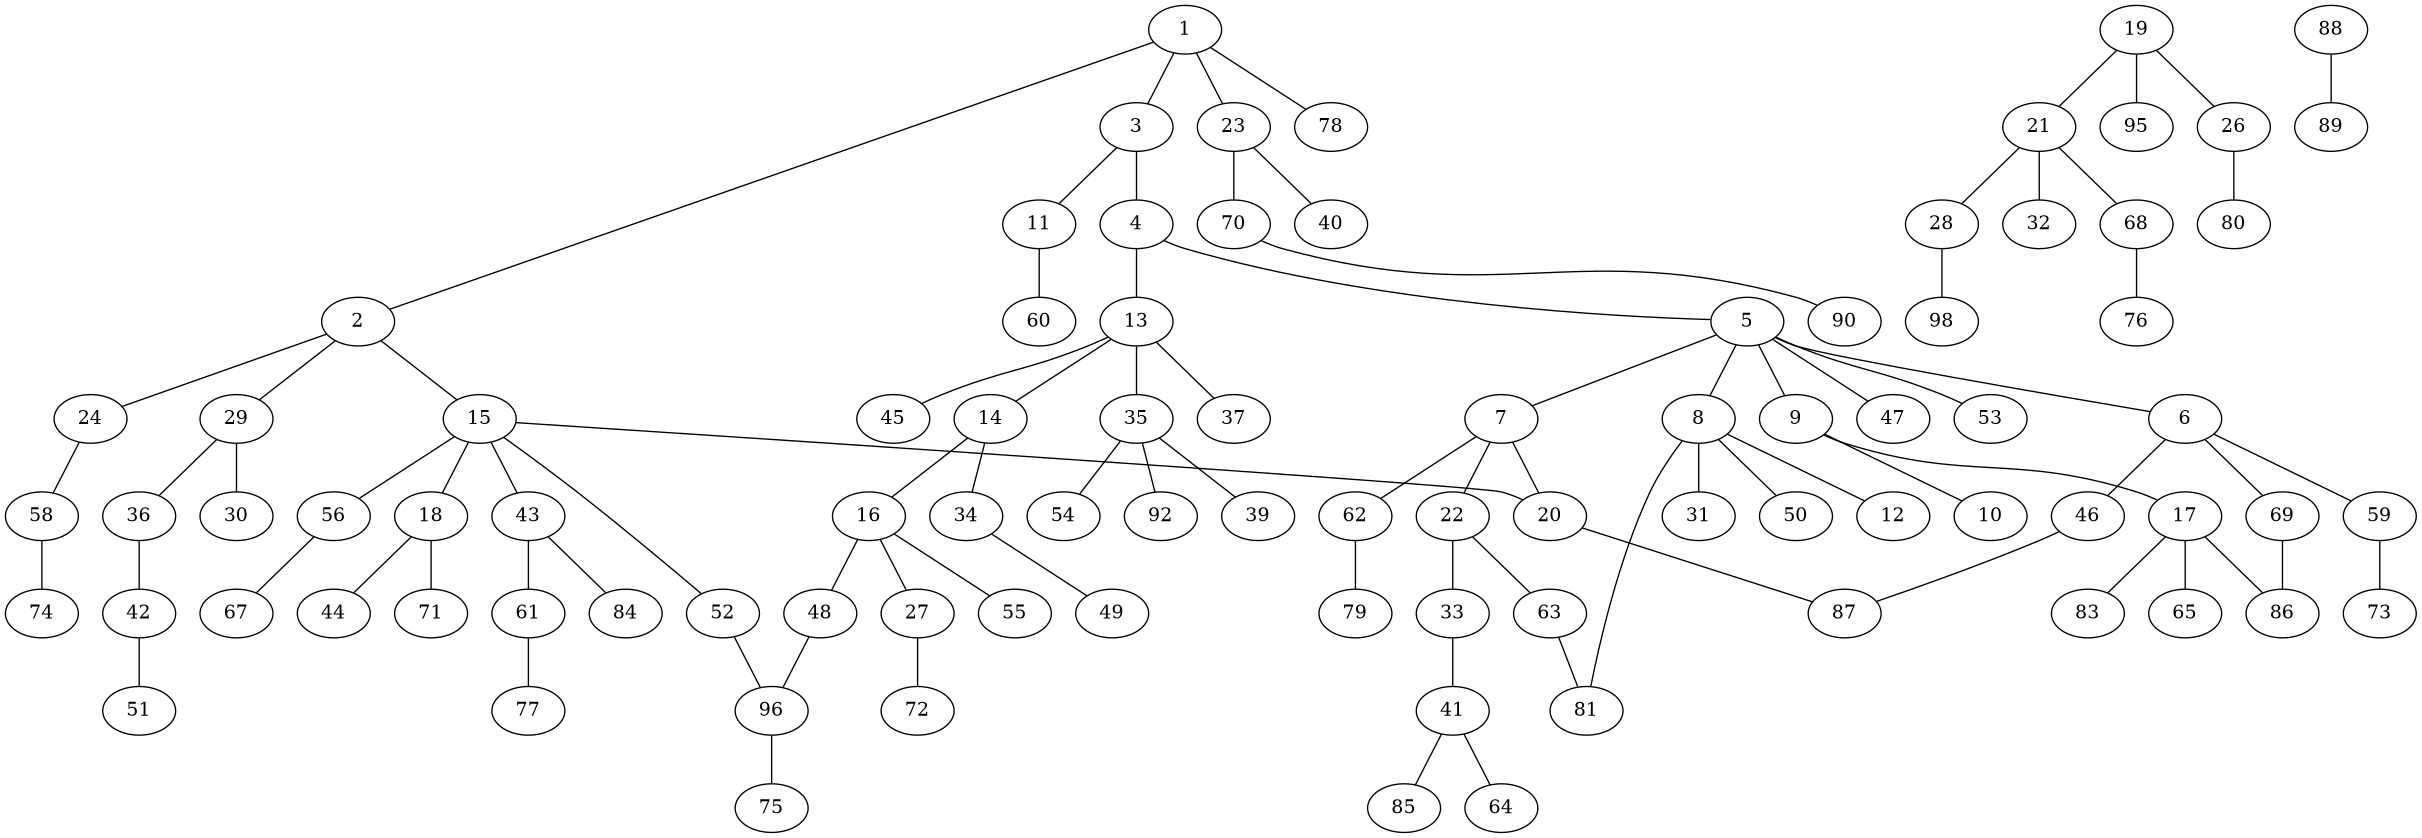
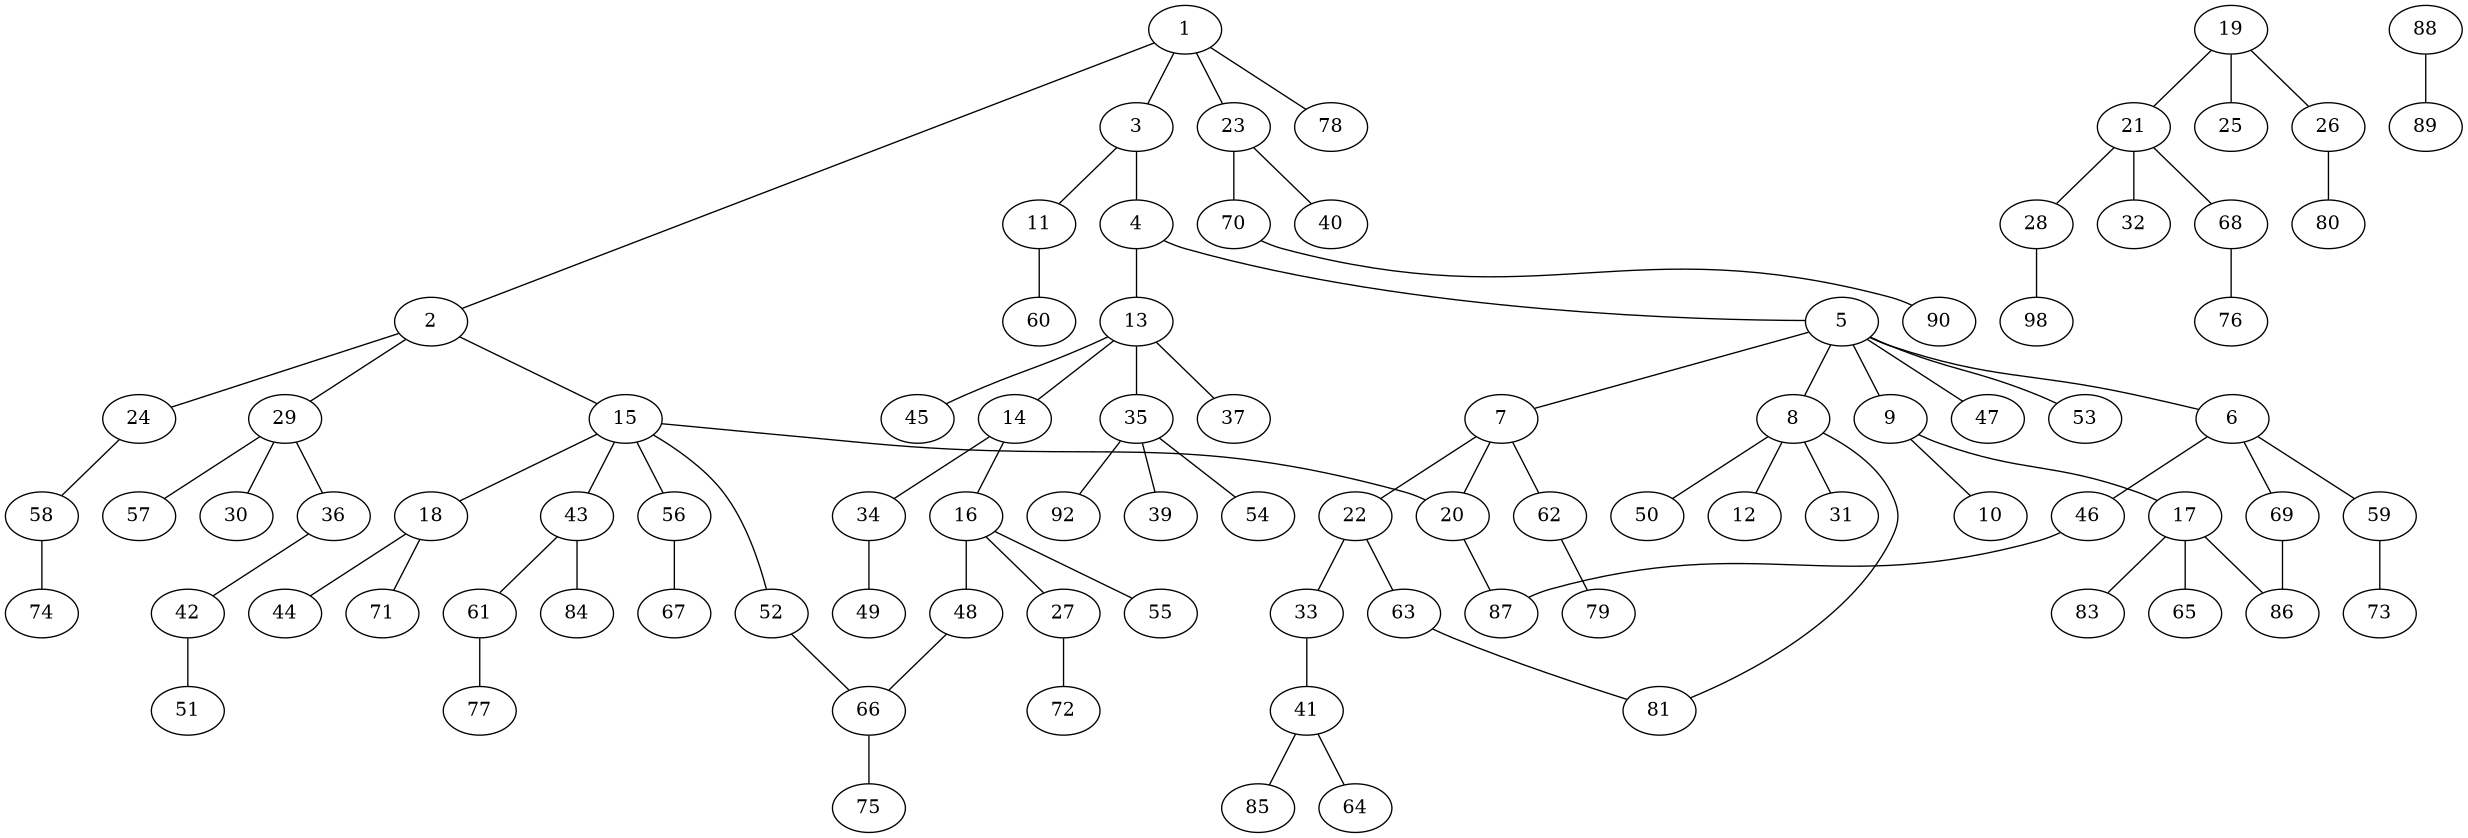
(2137, 127) -> (2231, 127)
none -> (139, 516)
(772, 711) -> (869, 711)
